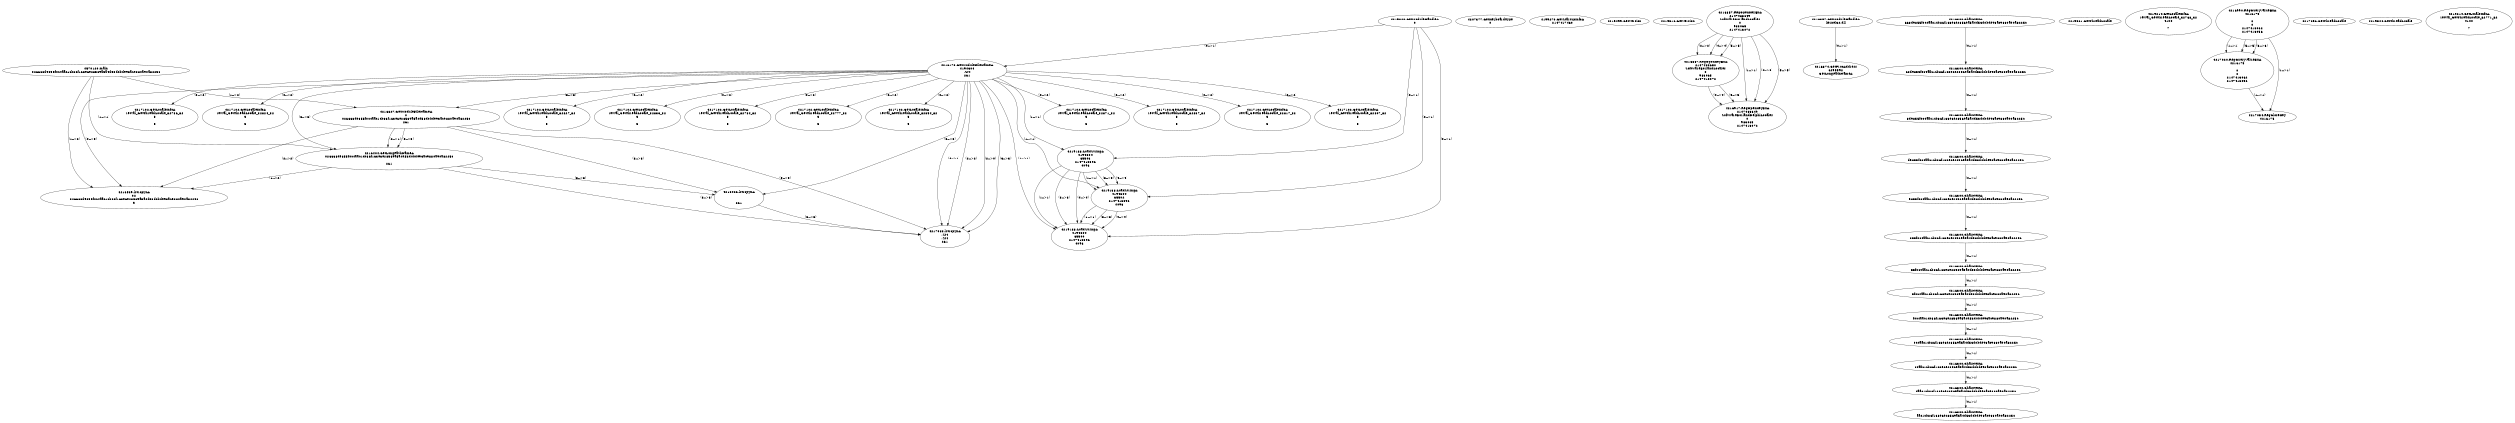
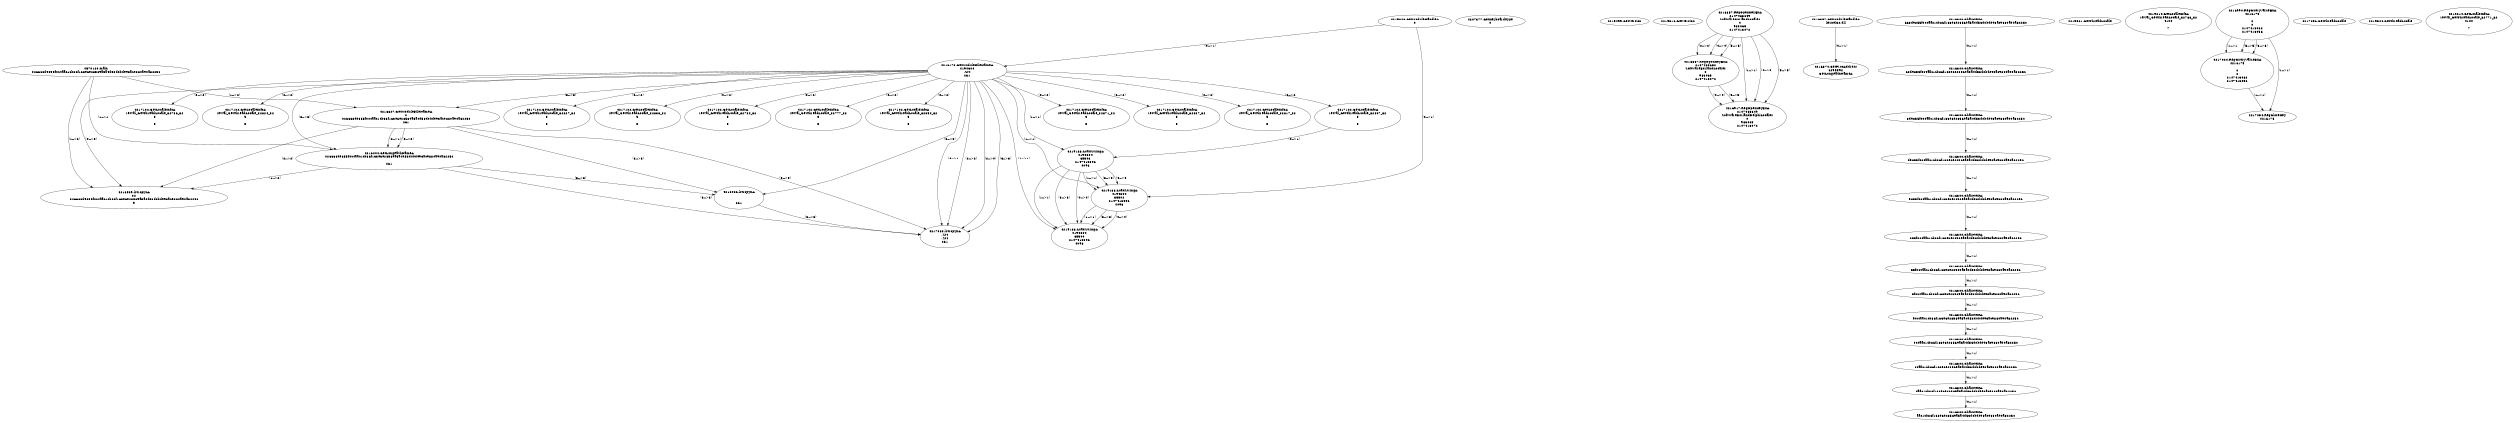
(1563, 21) -> none
(1314, 150) -> (1224, 148)
(1366, 223) -> none
